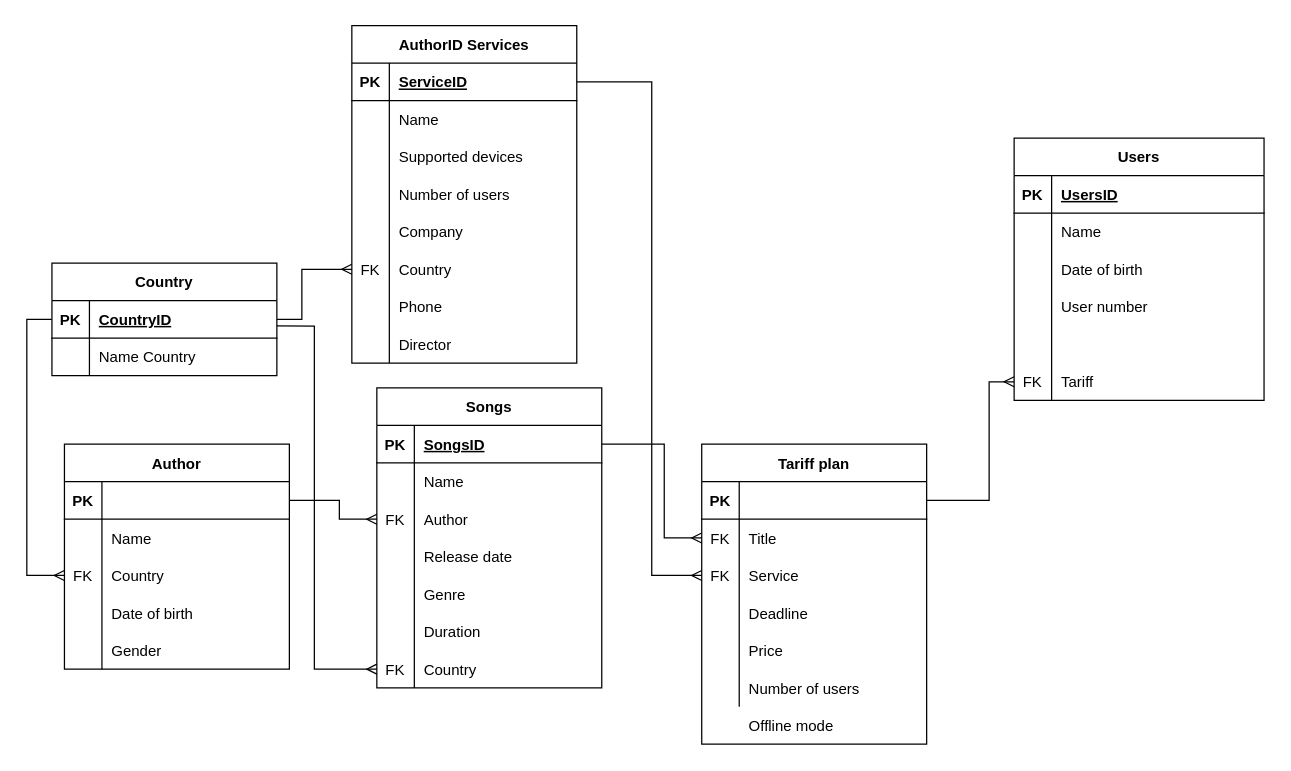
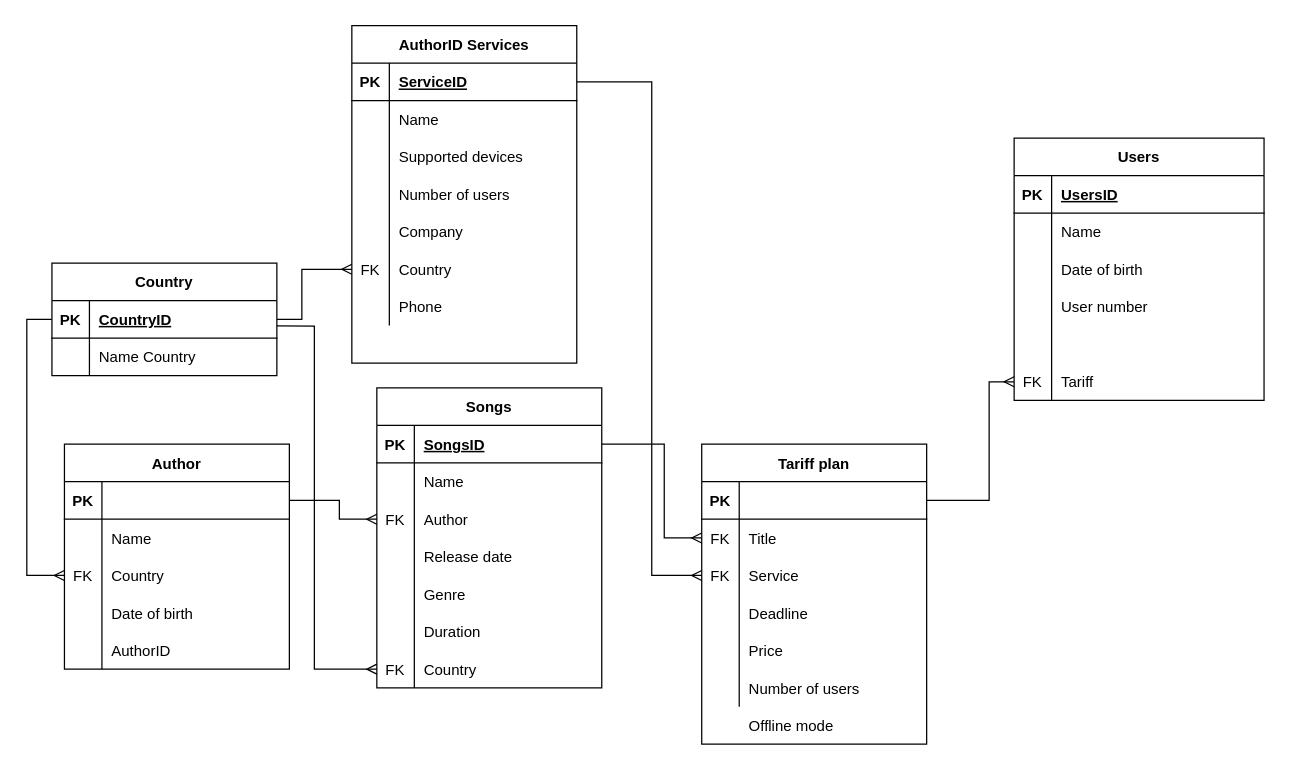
(483, 344) -> none
(136, 651) -> (145, 651)
